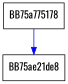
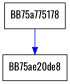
(34, 68) -> (35, 68)
